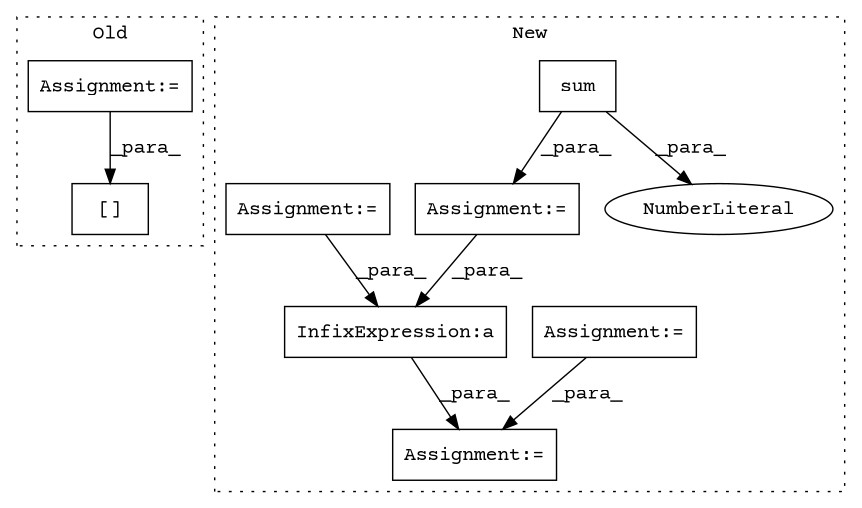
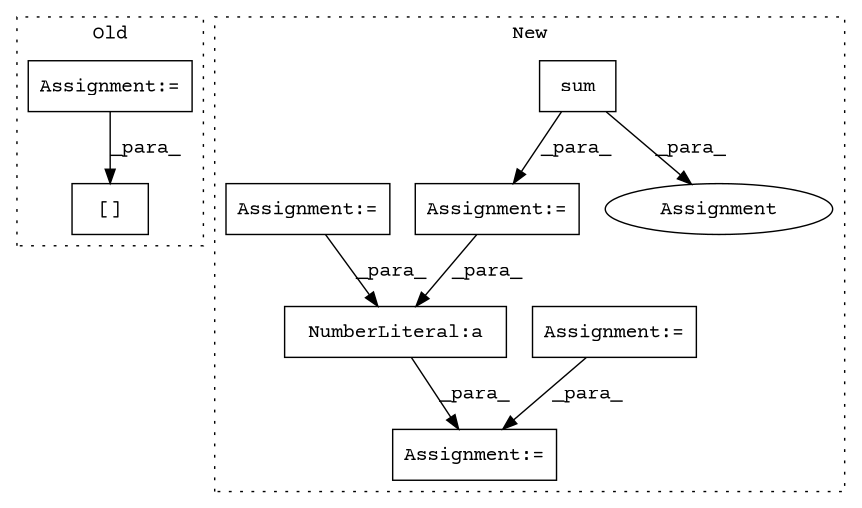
(719, 209) -> (719, 209)
(396, 332) -> (396, 332)
